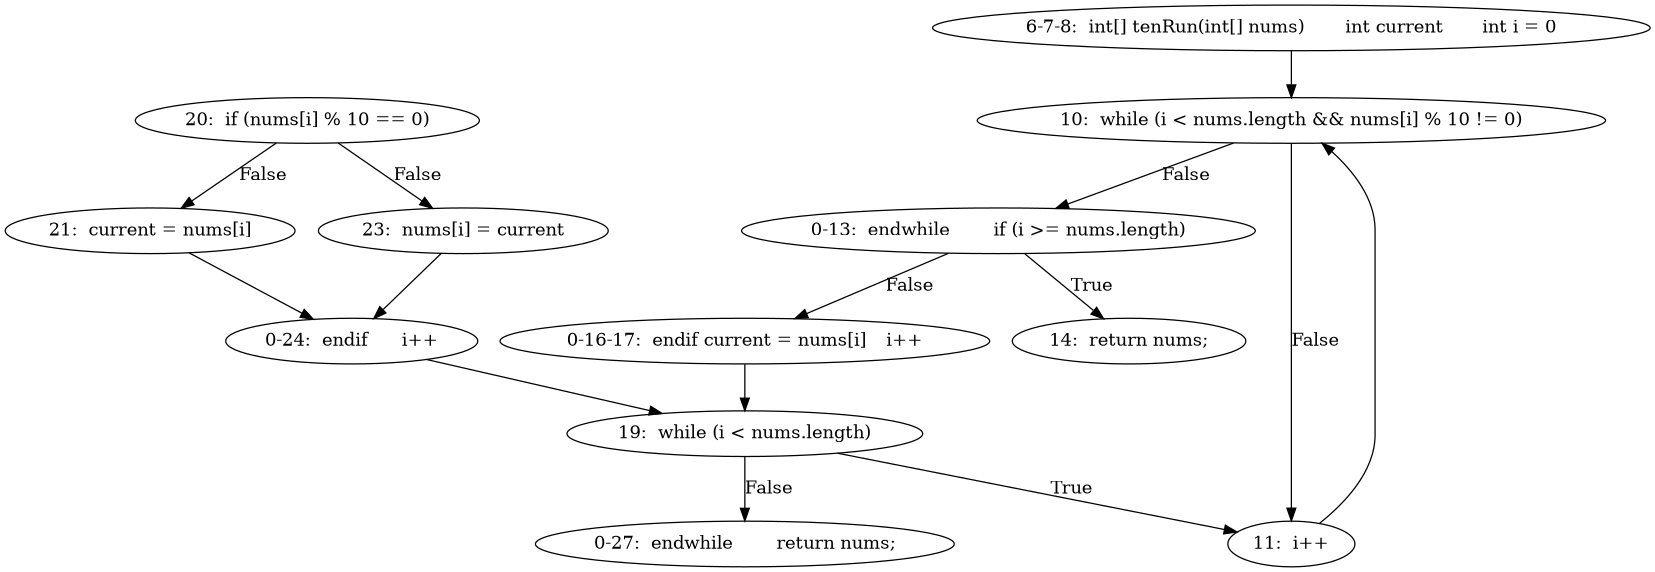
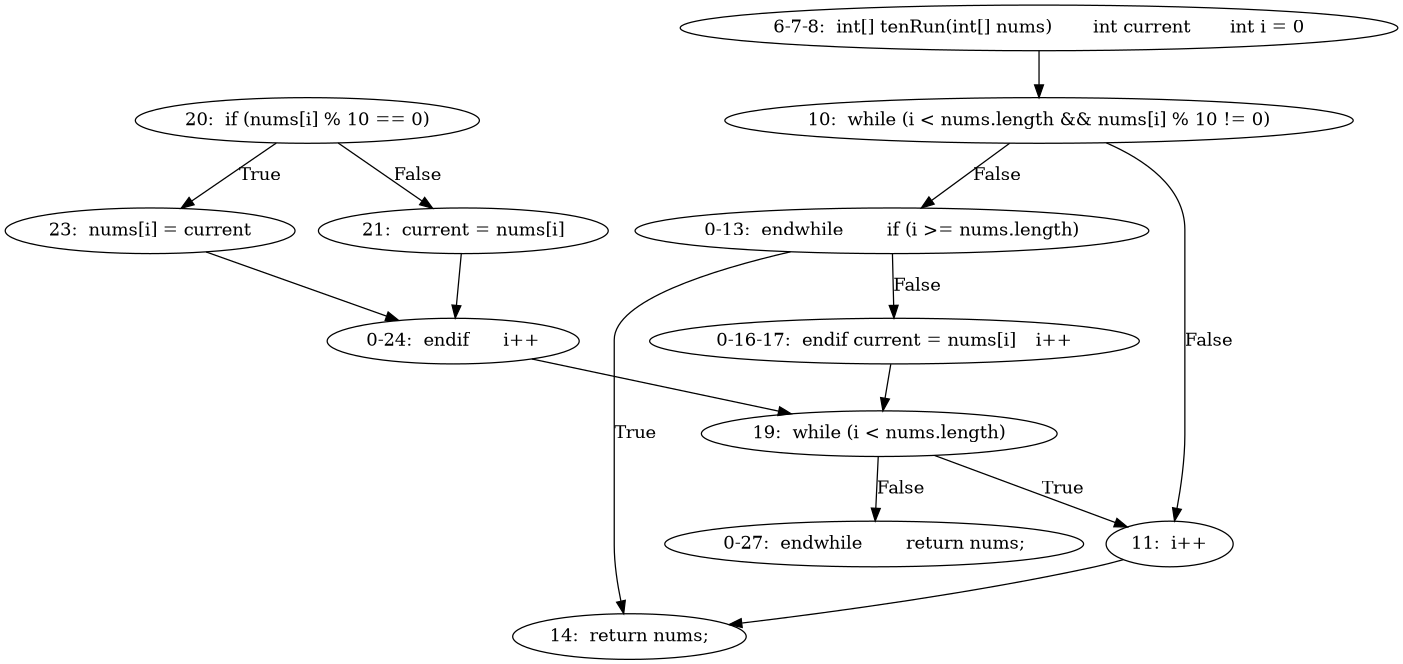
(418, 176) -> (260, 176)
(1375, 340) -> (934, 596)
